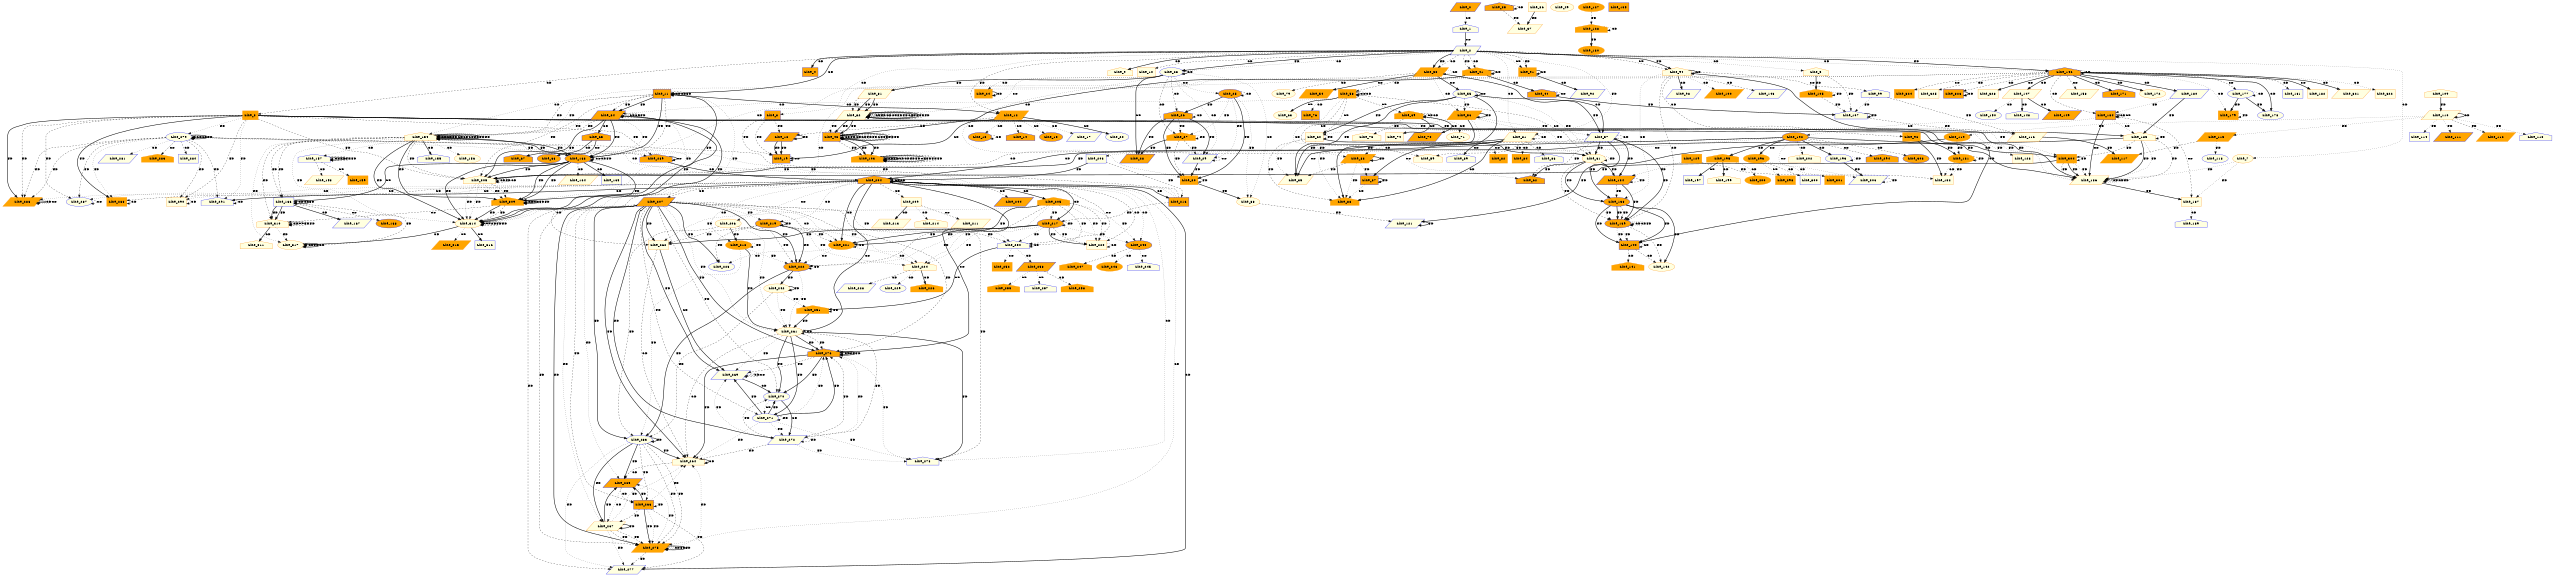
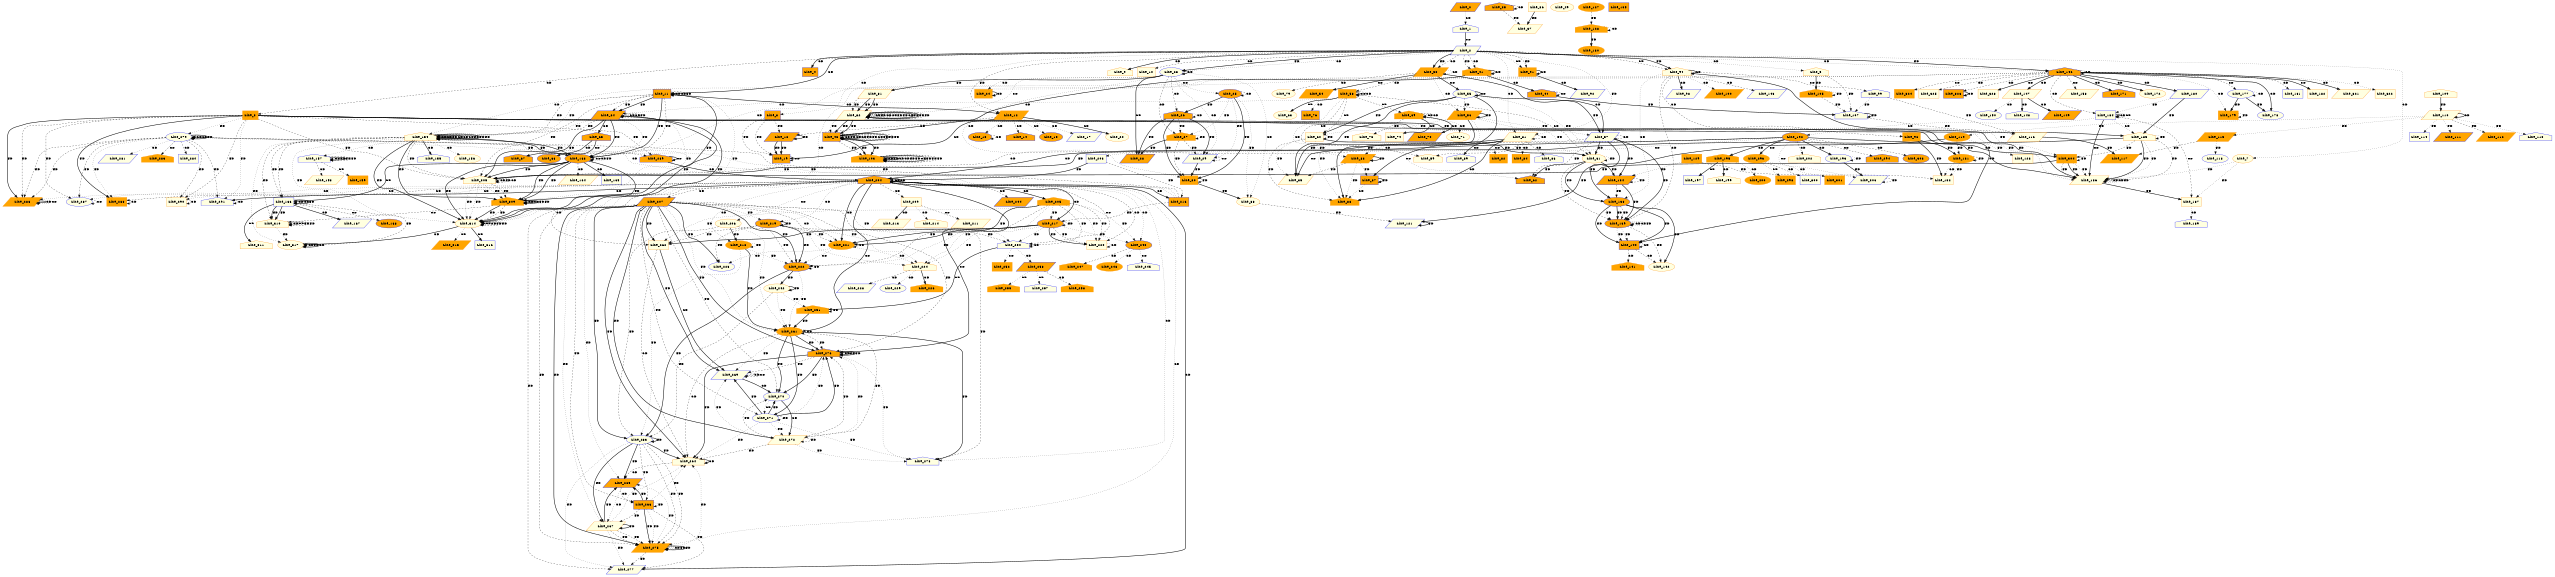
(2106, 115) -> (2106, 115)
(1117, 137) -> (1117, 137)
(265, 233) -> (250, 218)
(790, 332) -> (790, 332)
(787, 440) -> (787, 440)
